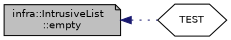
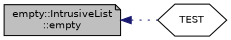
(62, 20) -> (62, 20)
